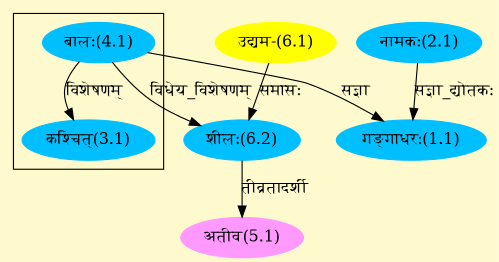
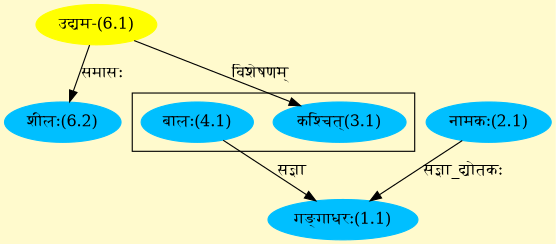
(66, 84) -> (212, 71)
(147, 97) -> none
(242, 238) -> none
